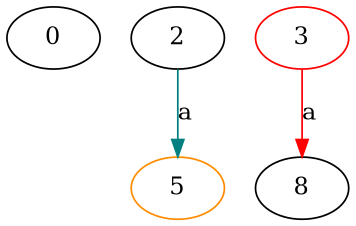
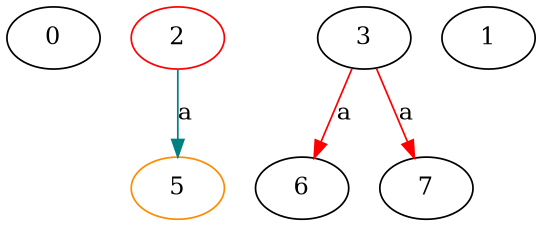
(178, 38) -> (178, 38)
(302, 38) -> (364, 38)
none -> (489, 38)
(302, 188) -> (302, 188)
none -> (426, 188)
